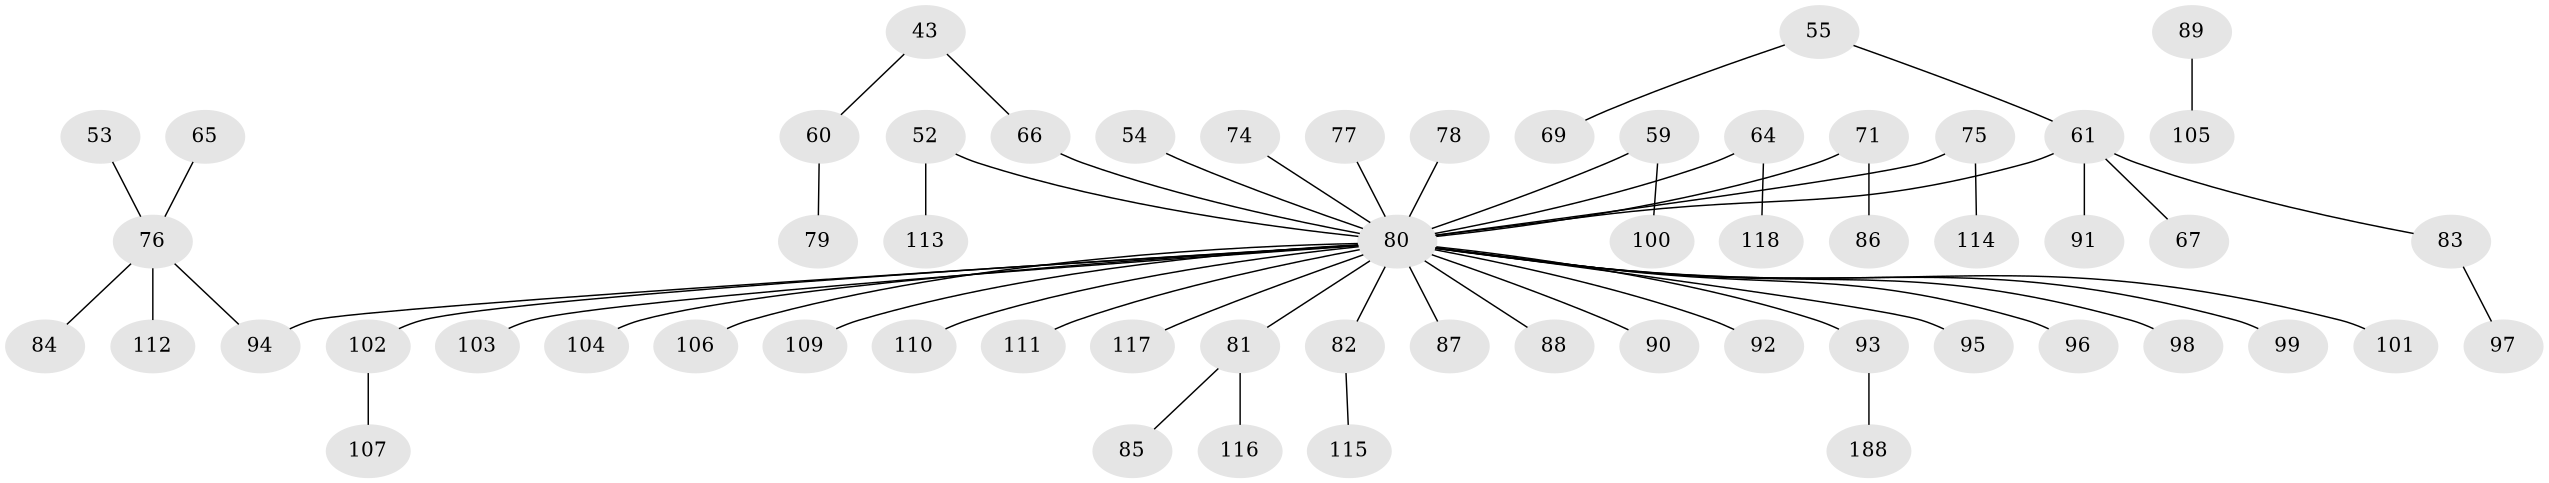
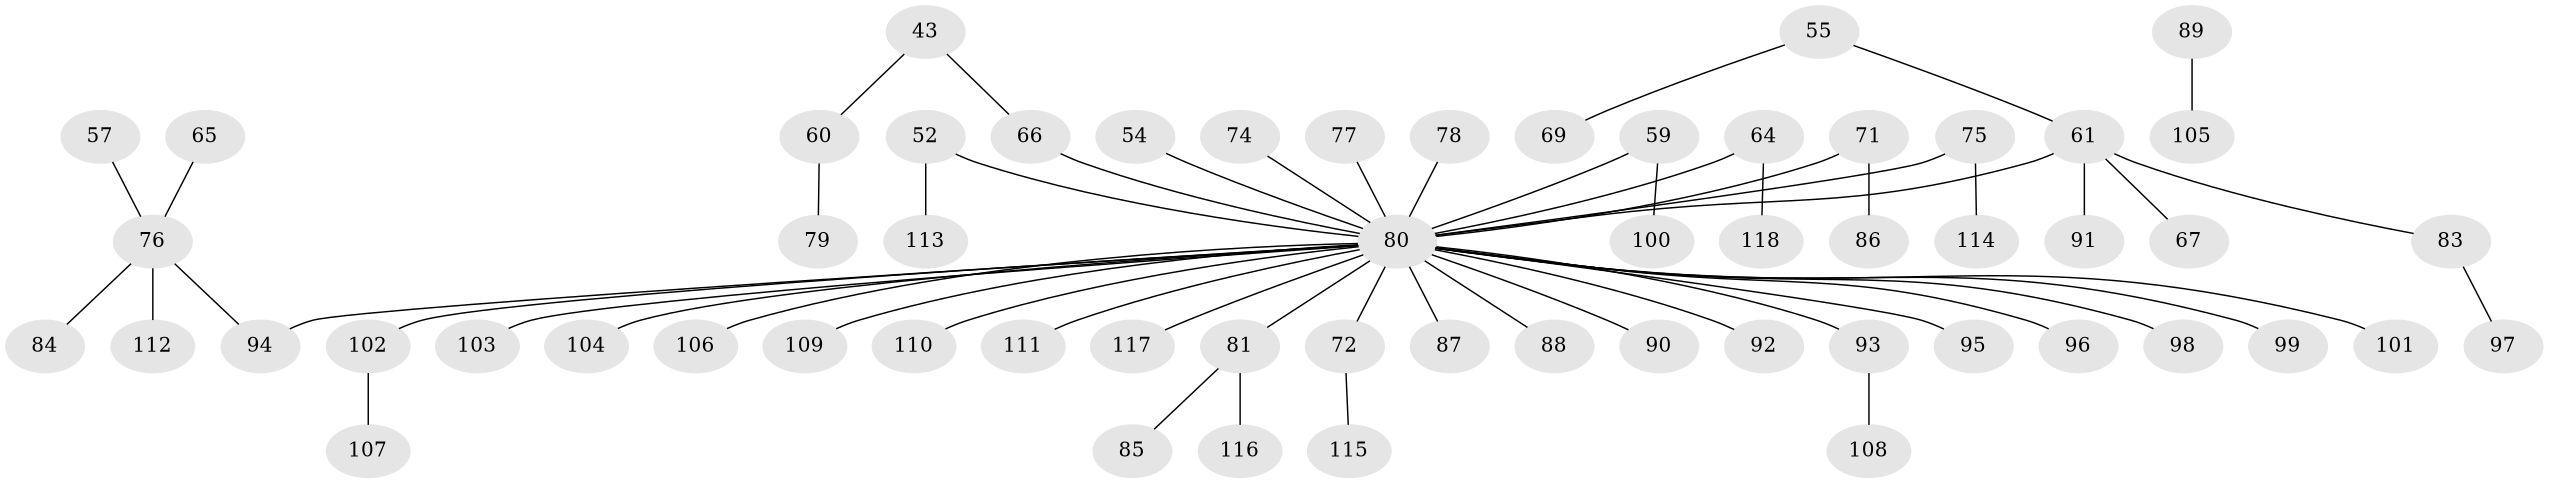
(100, 137) -> (100, 137)
(1345, 346) -> (1345, 346)
(1869, 451) -> (1869, 451)
